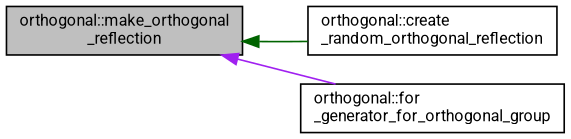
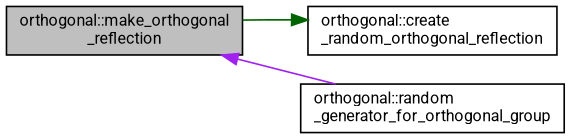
(284, 42) -> (267, 20)
(432, 108) -> (432, 108)
